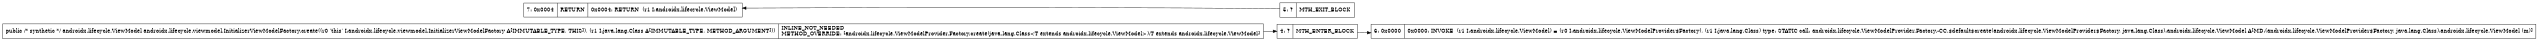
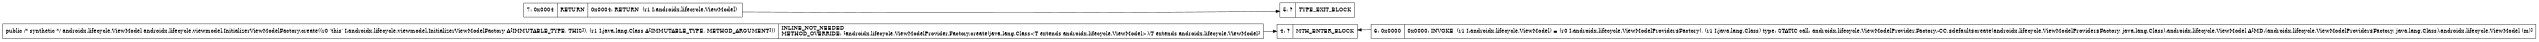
(1013, 8) -> (1009, 13)
(1325, 10) -> (1325, 10)
(1362, 33) -> (1366, 30)
